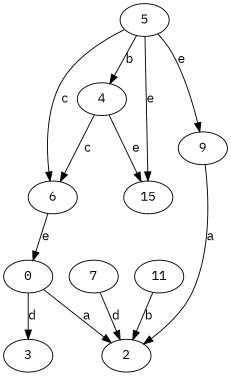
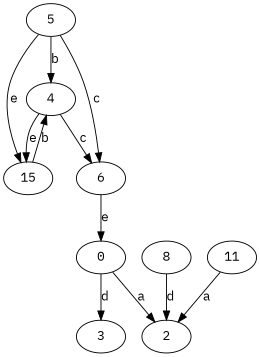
none -> (38, 143)
(203, 148) -> none
(94, 277) -> (166, 257)
(149, 316) -> (207, 297)
